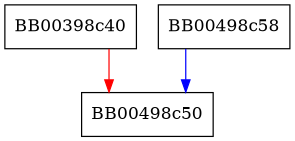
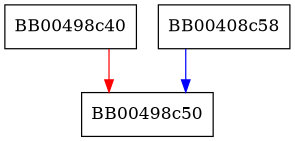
(71, 27) -> (71, 27)
(224, 27) -> (224, 27)
